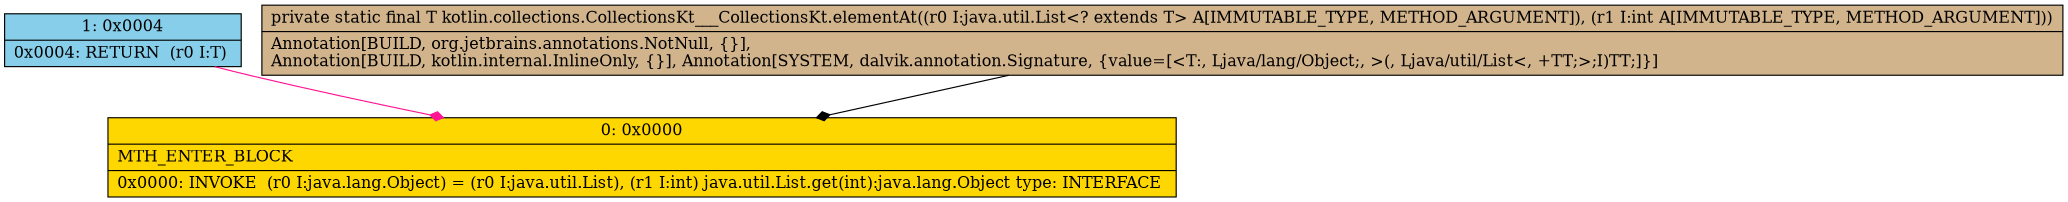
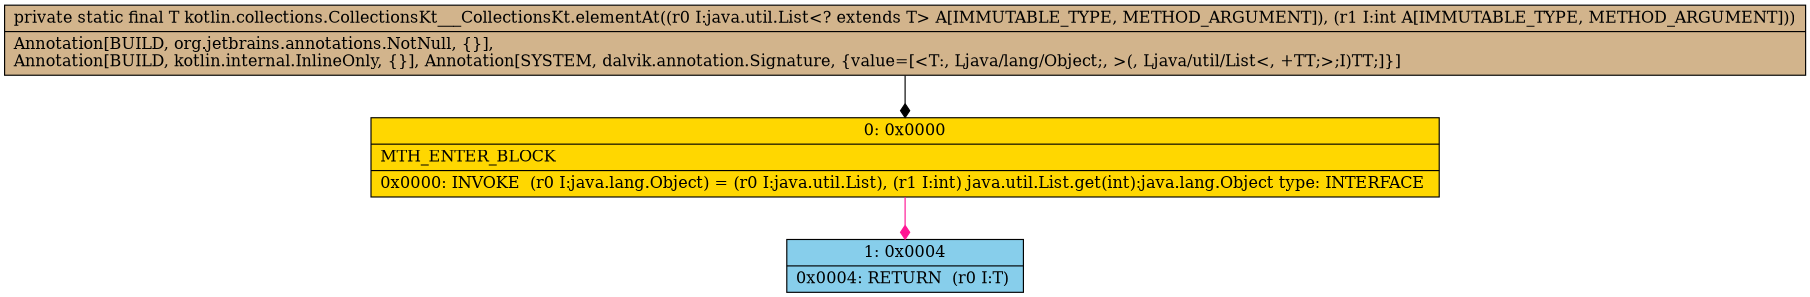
(322, 92) -> (905, 211)
